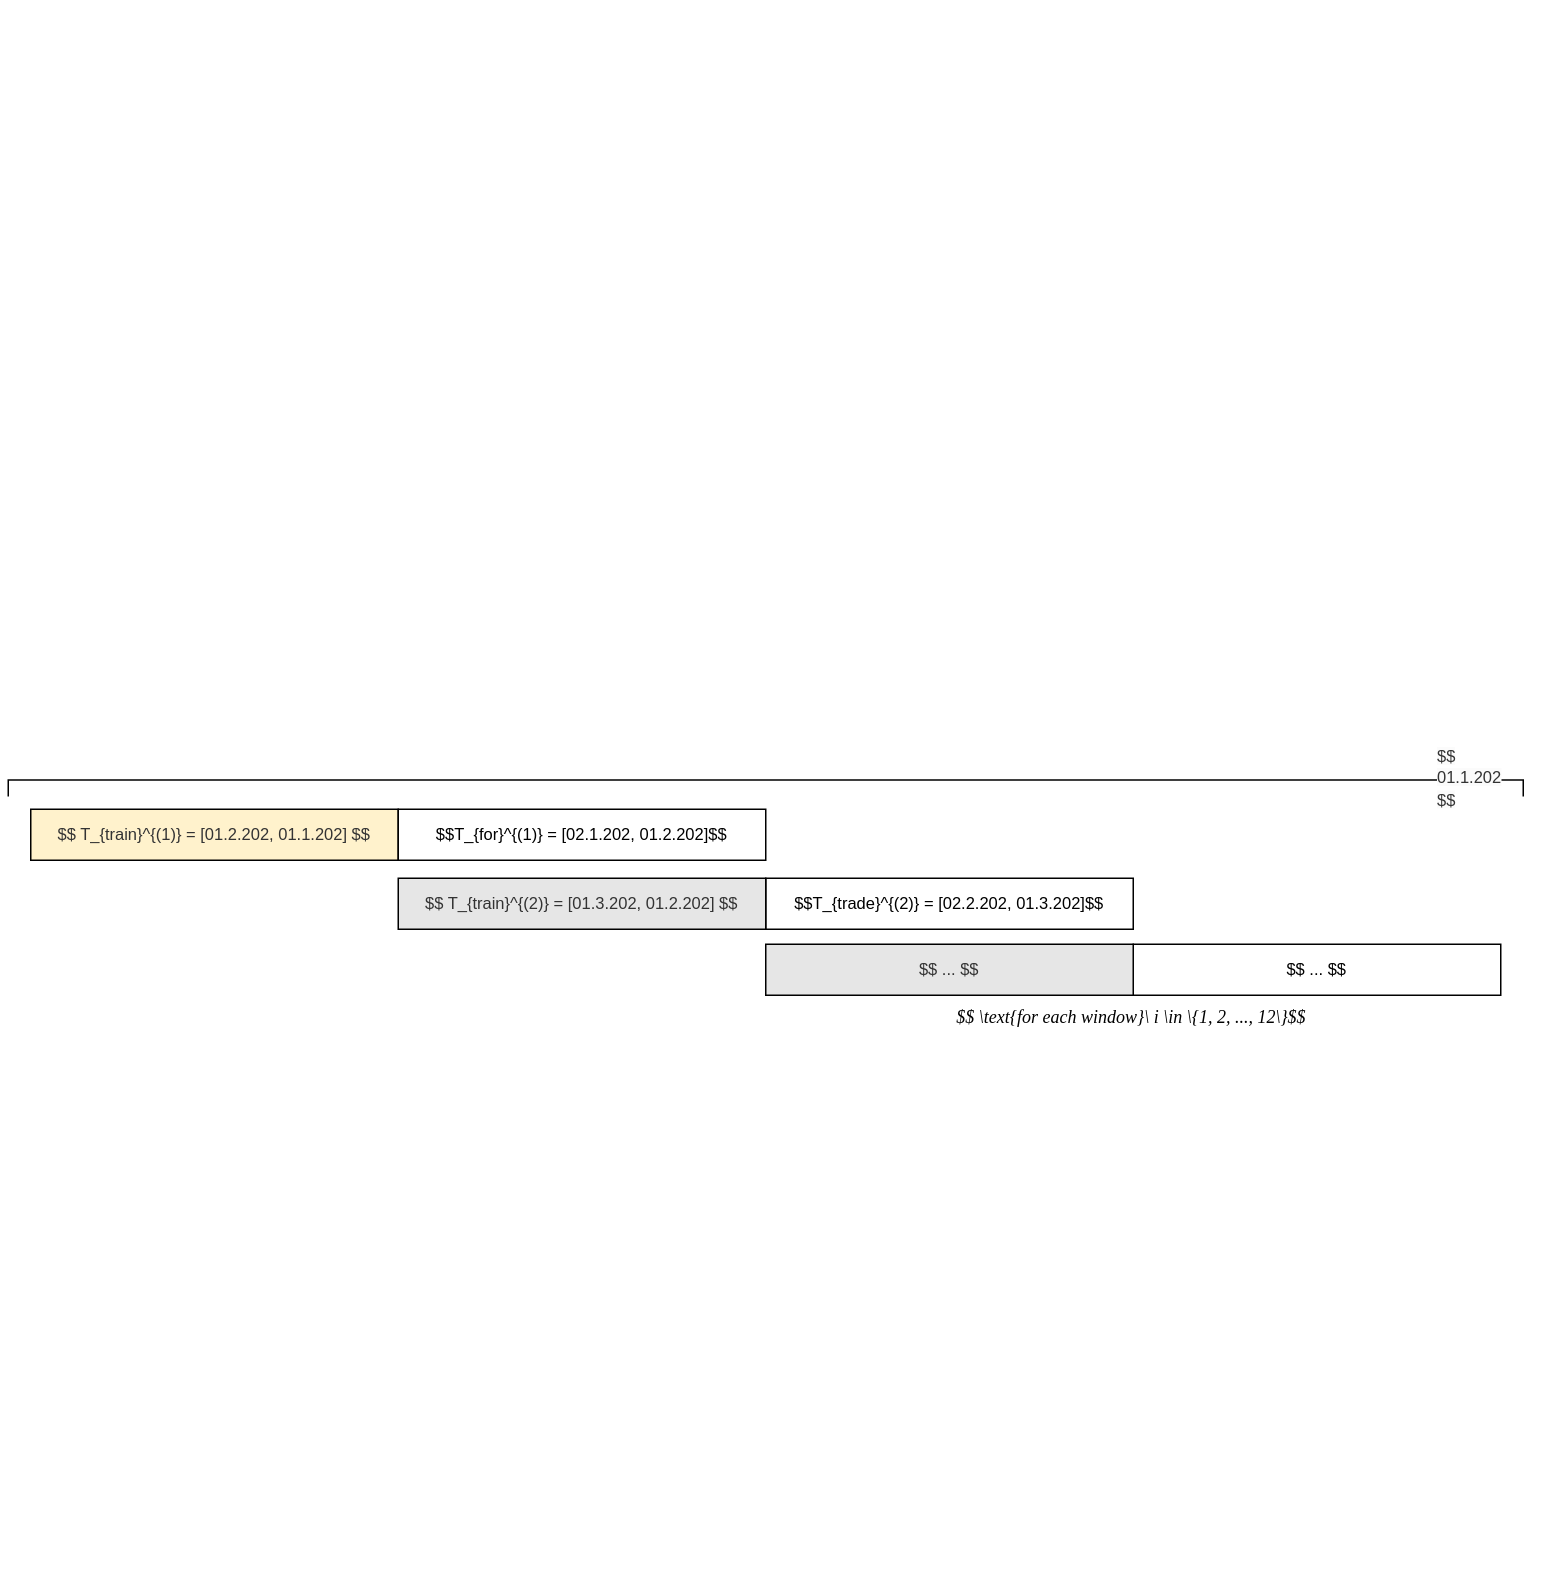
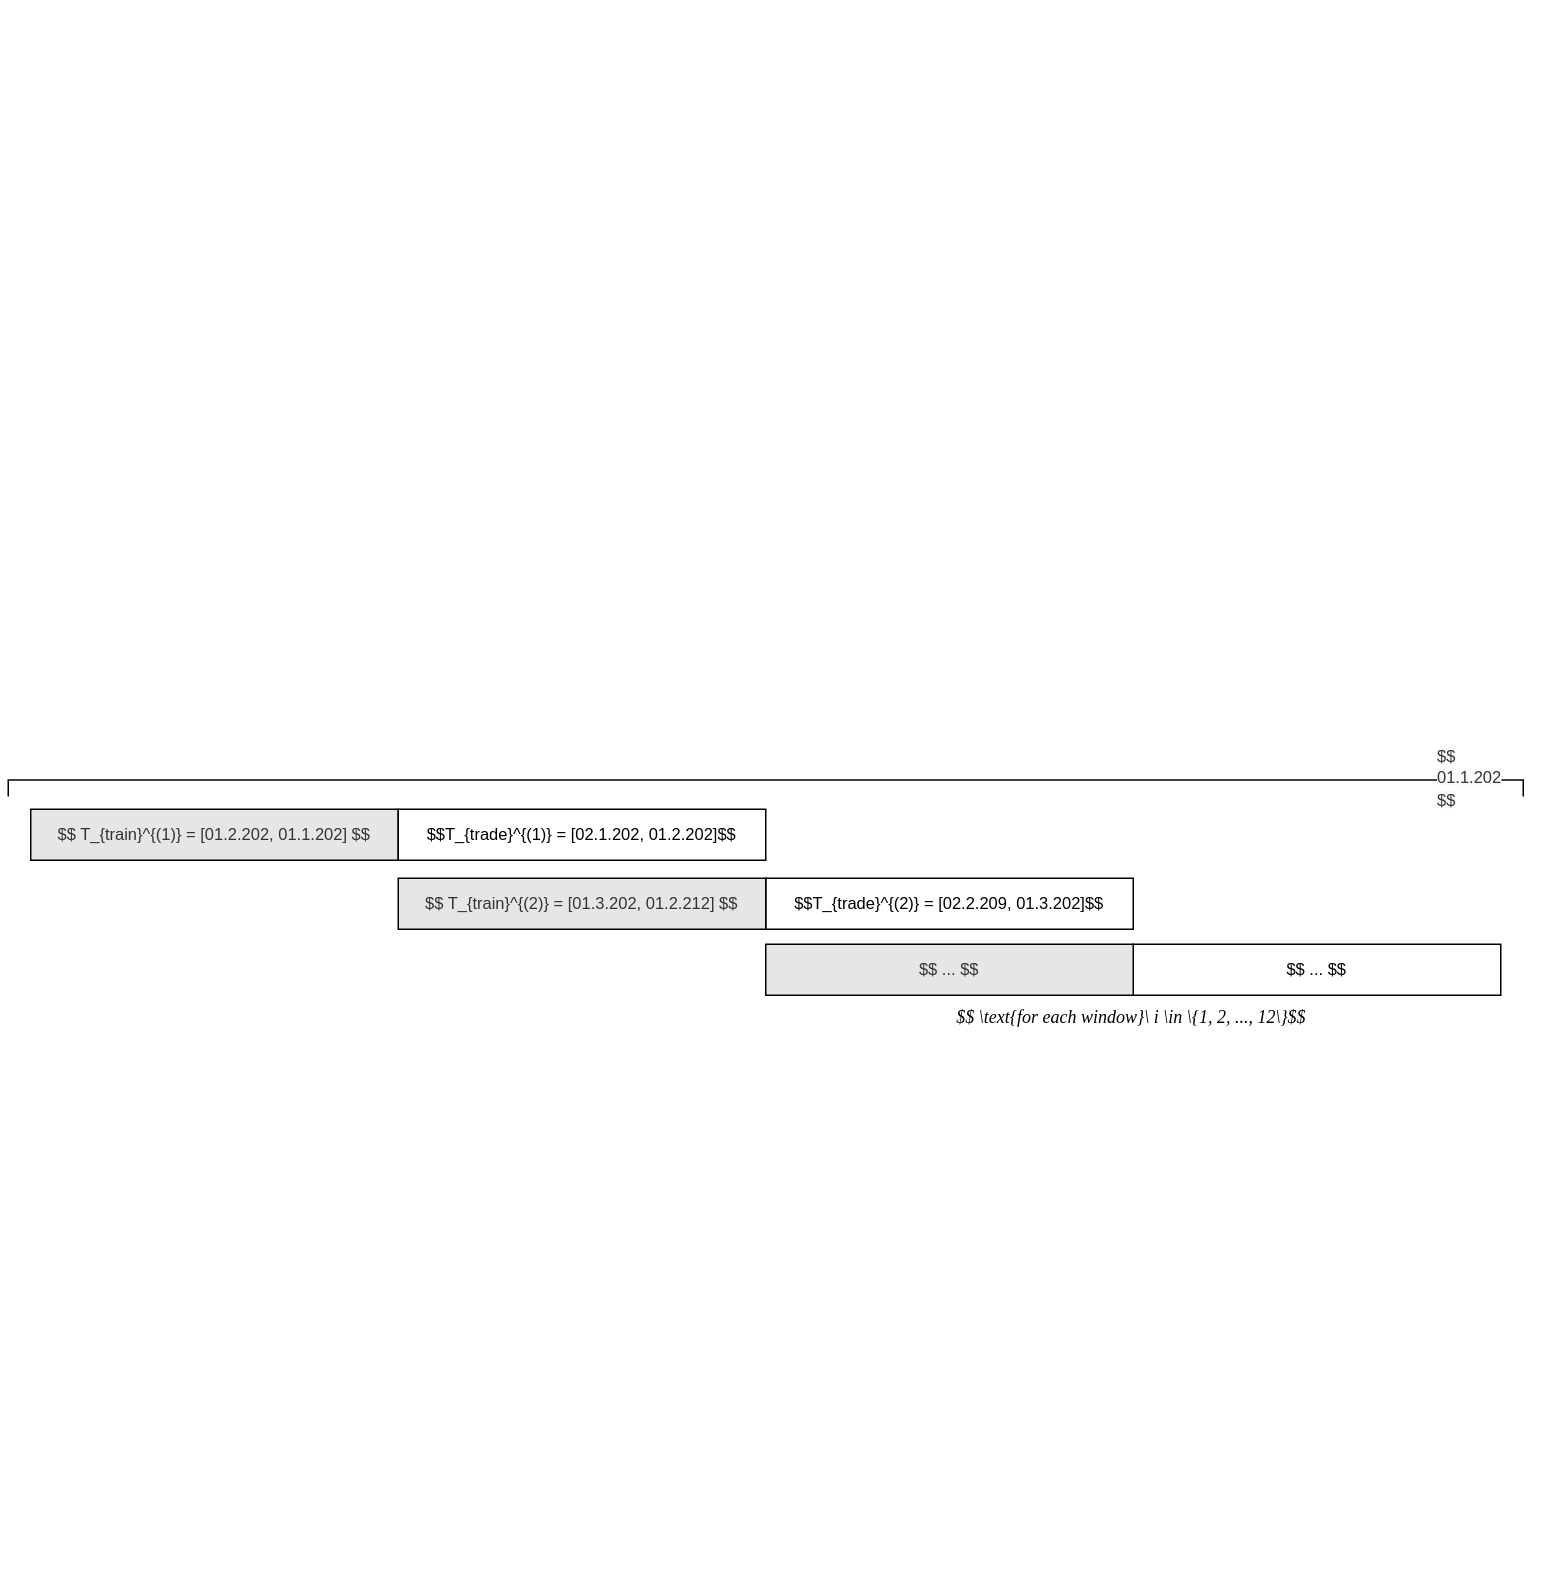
(215, 835) -> (215, 835)
(582, 835) -> (582, 835)
(582, 904) -> (582, 904)
(950, 904) -> (950, 904)
